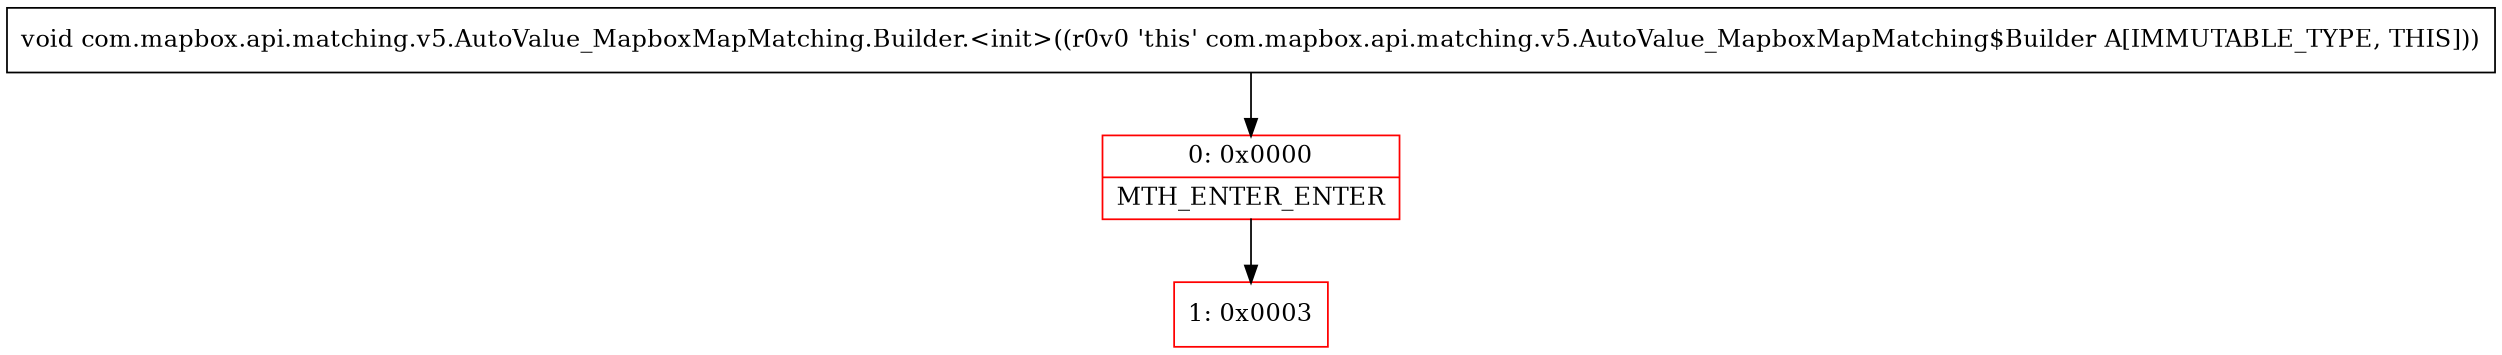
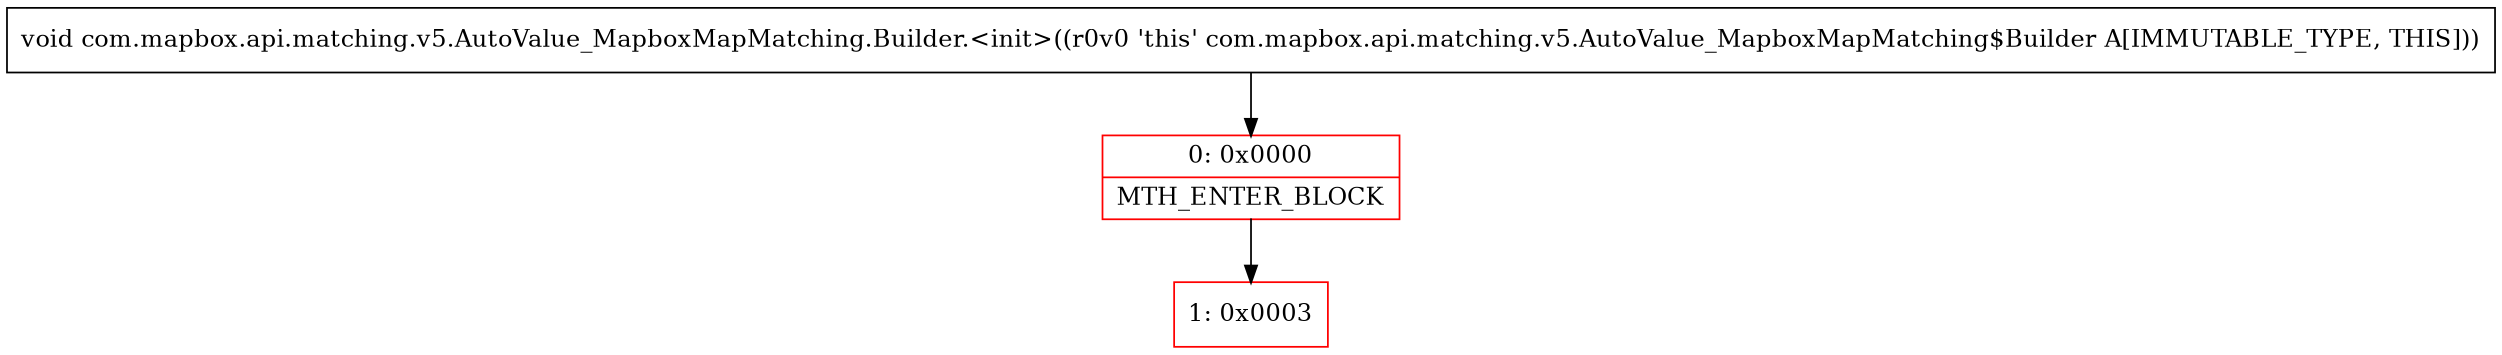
(1251, 197) -> (1251, 197)
